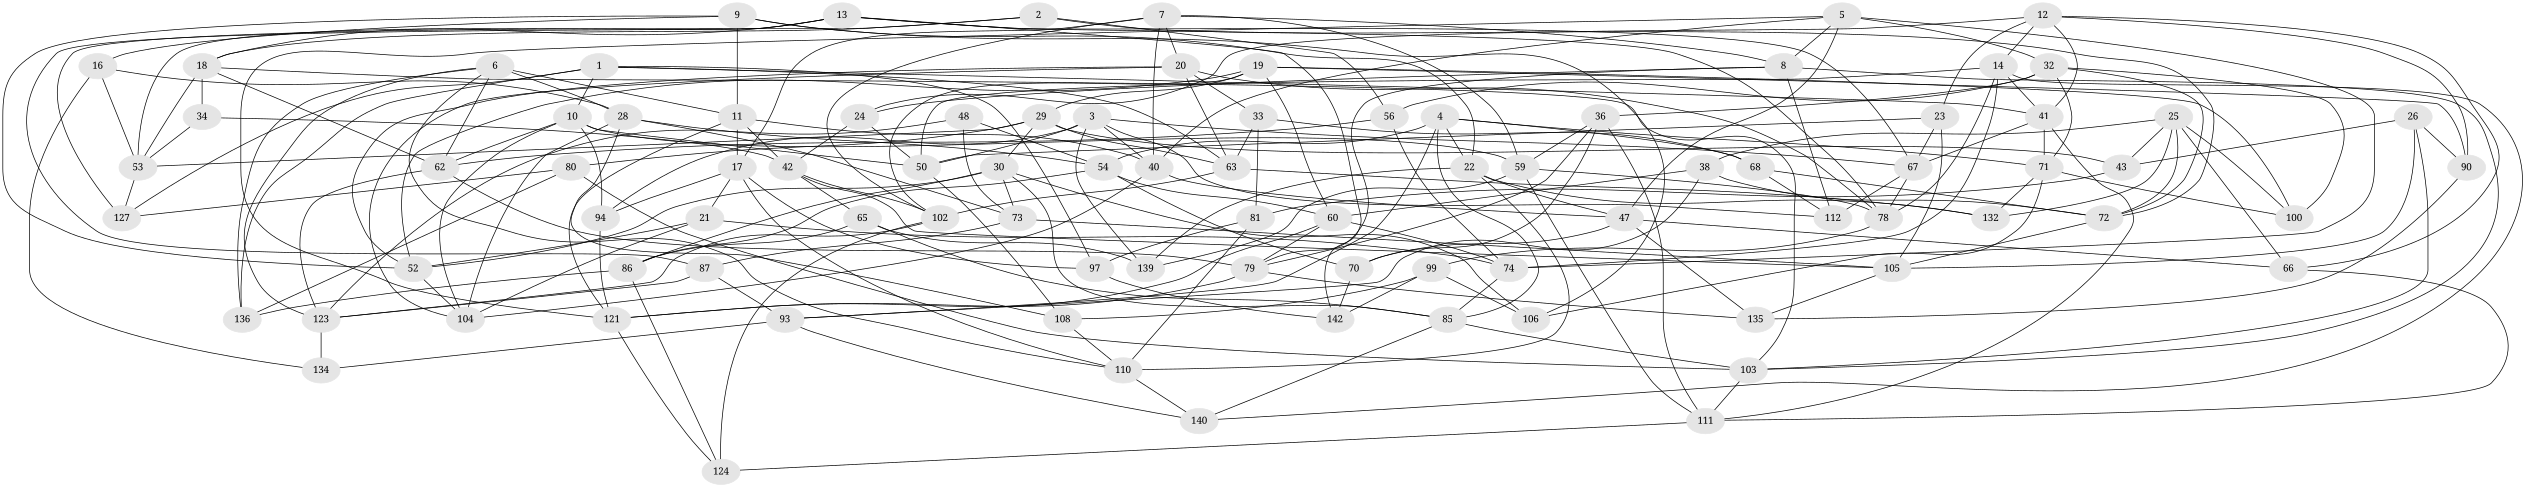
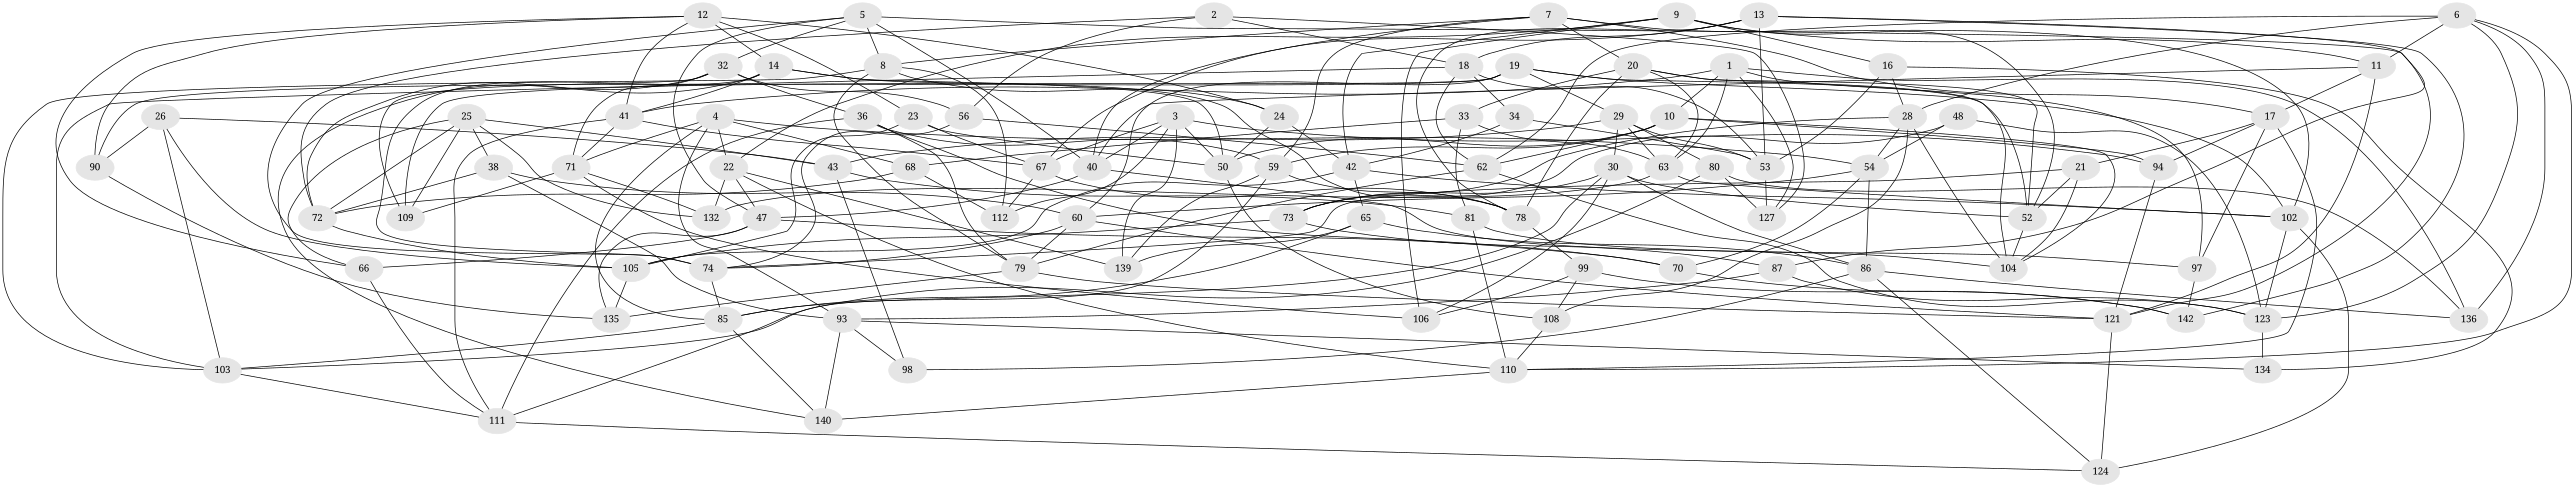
(763, 142) -> (1437, 44)
(2294, 218) -> (406, 218)
none -> (908, 370)
